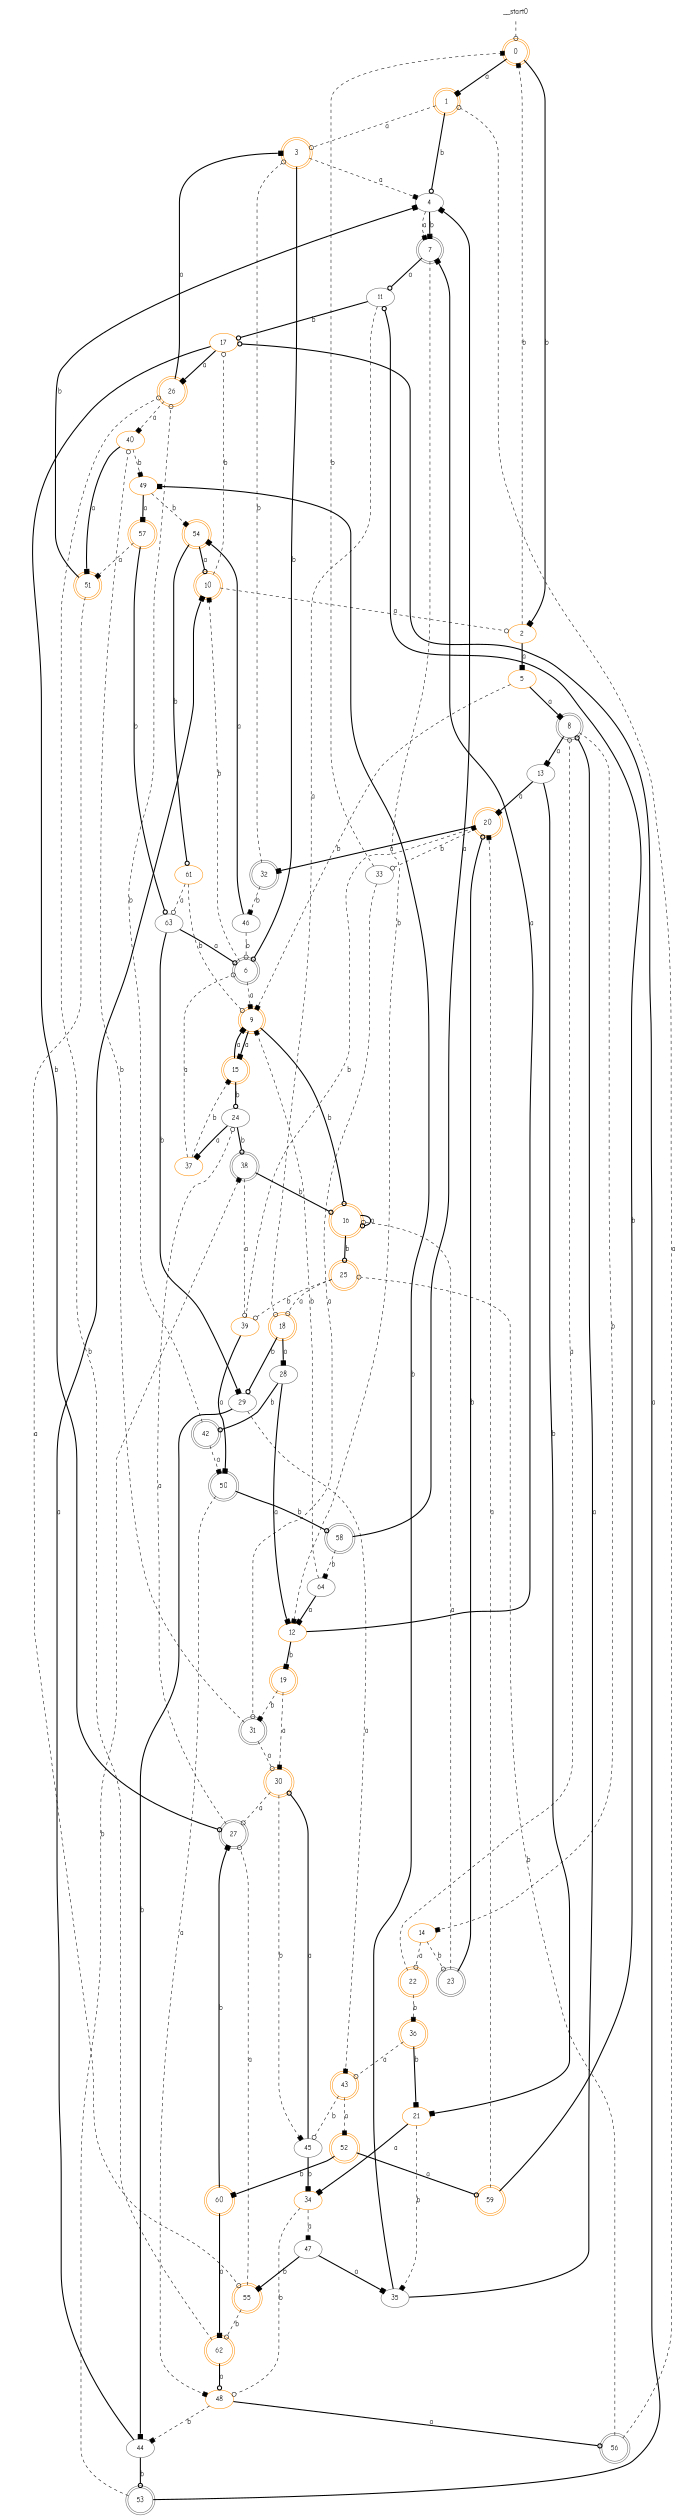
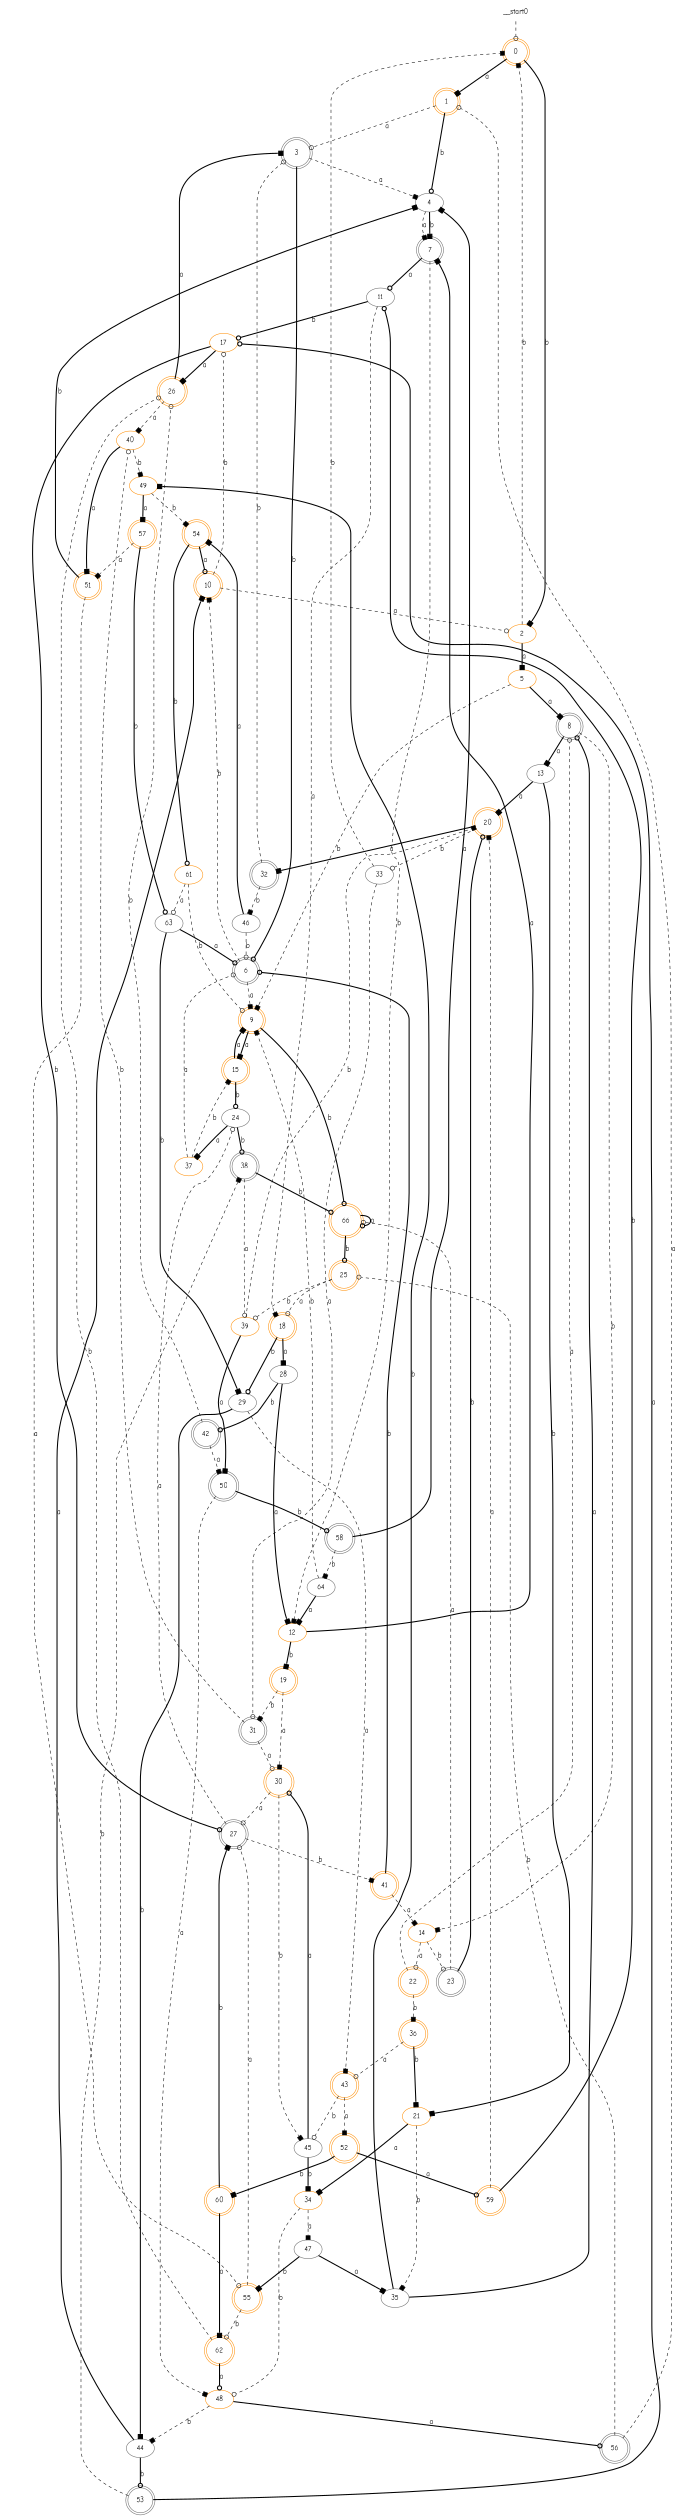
(297, 153) -> (297, 153)
(311, 800) -> (311, 800)
(346, 1221) -> (346, 1221)
none -> (385, 1885)
